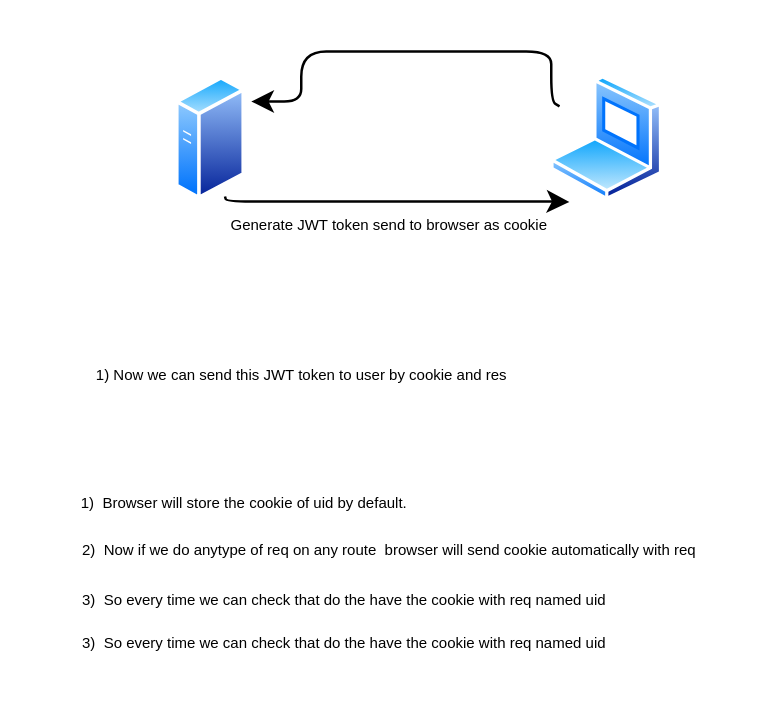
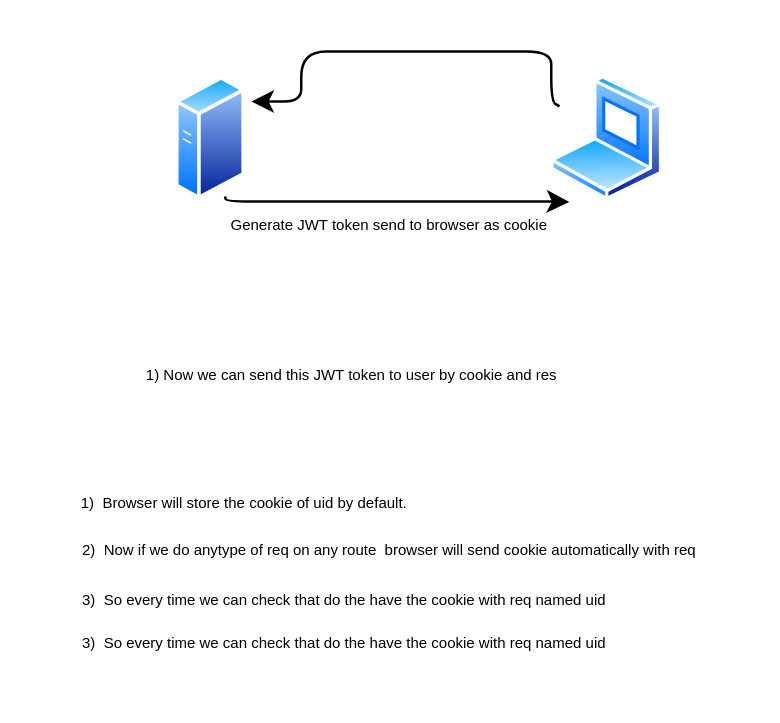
(301, 376) -> (351, 376)
